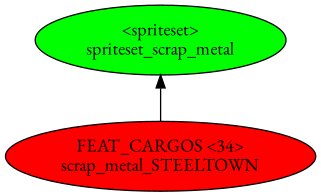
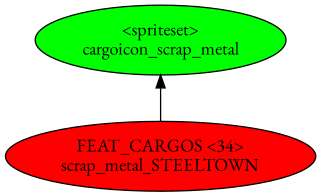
(161, 40) -> (161, 40)
